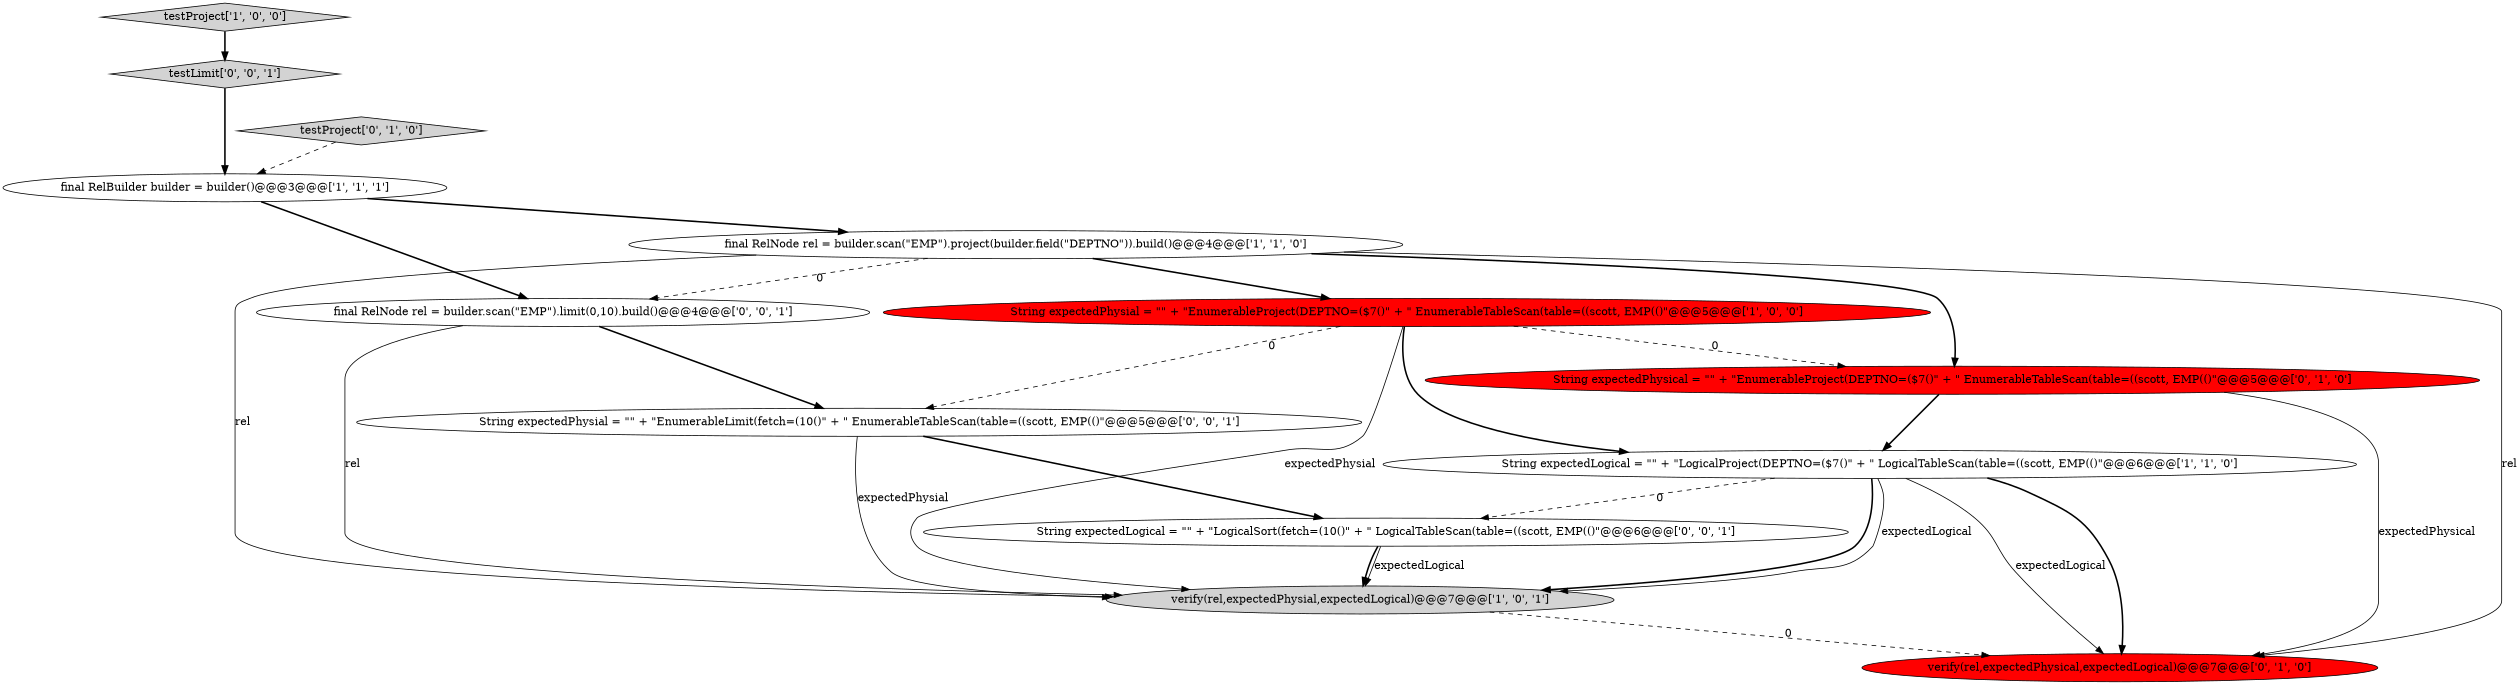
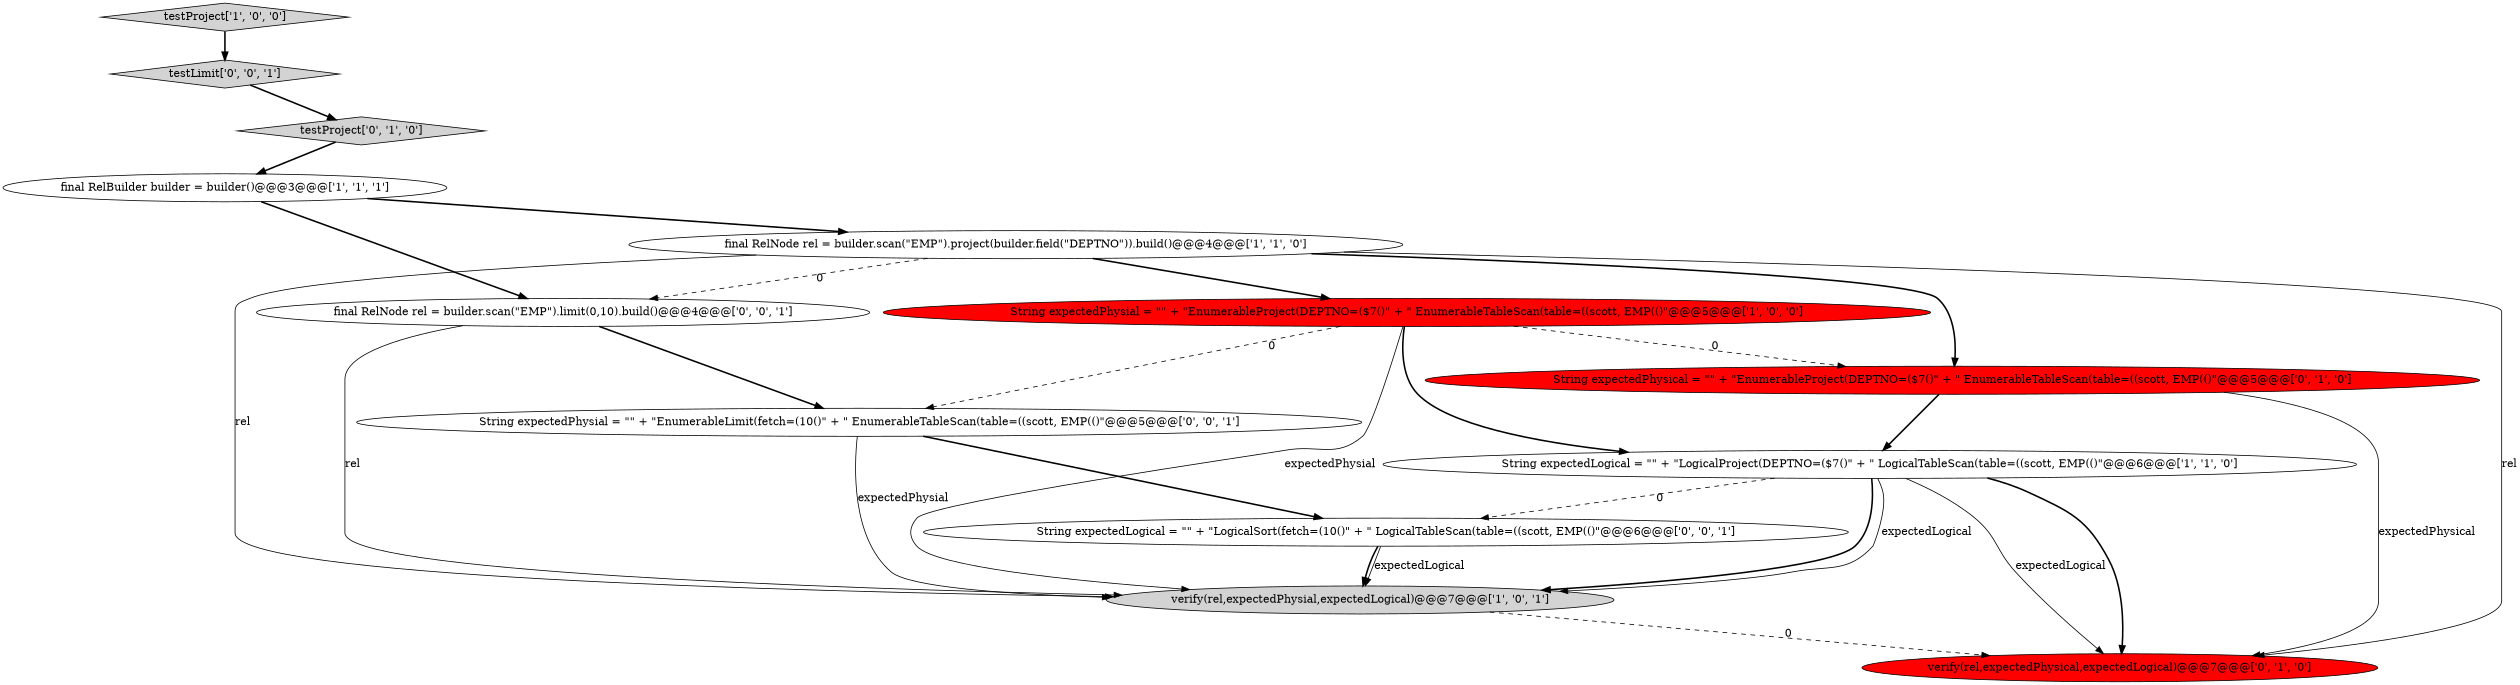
(225, 127) -> (289, 101)
(300, 156) -> (300, 156)
